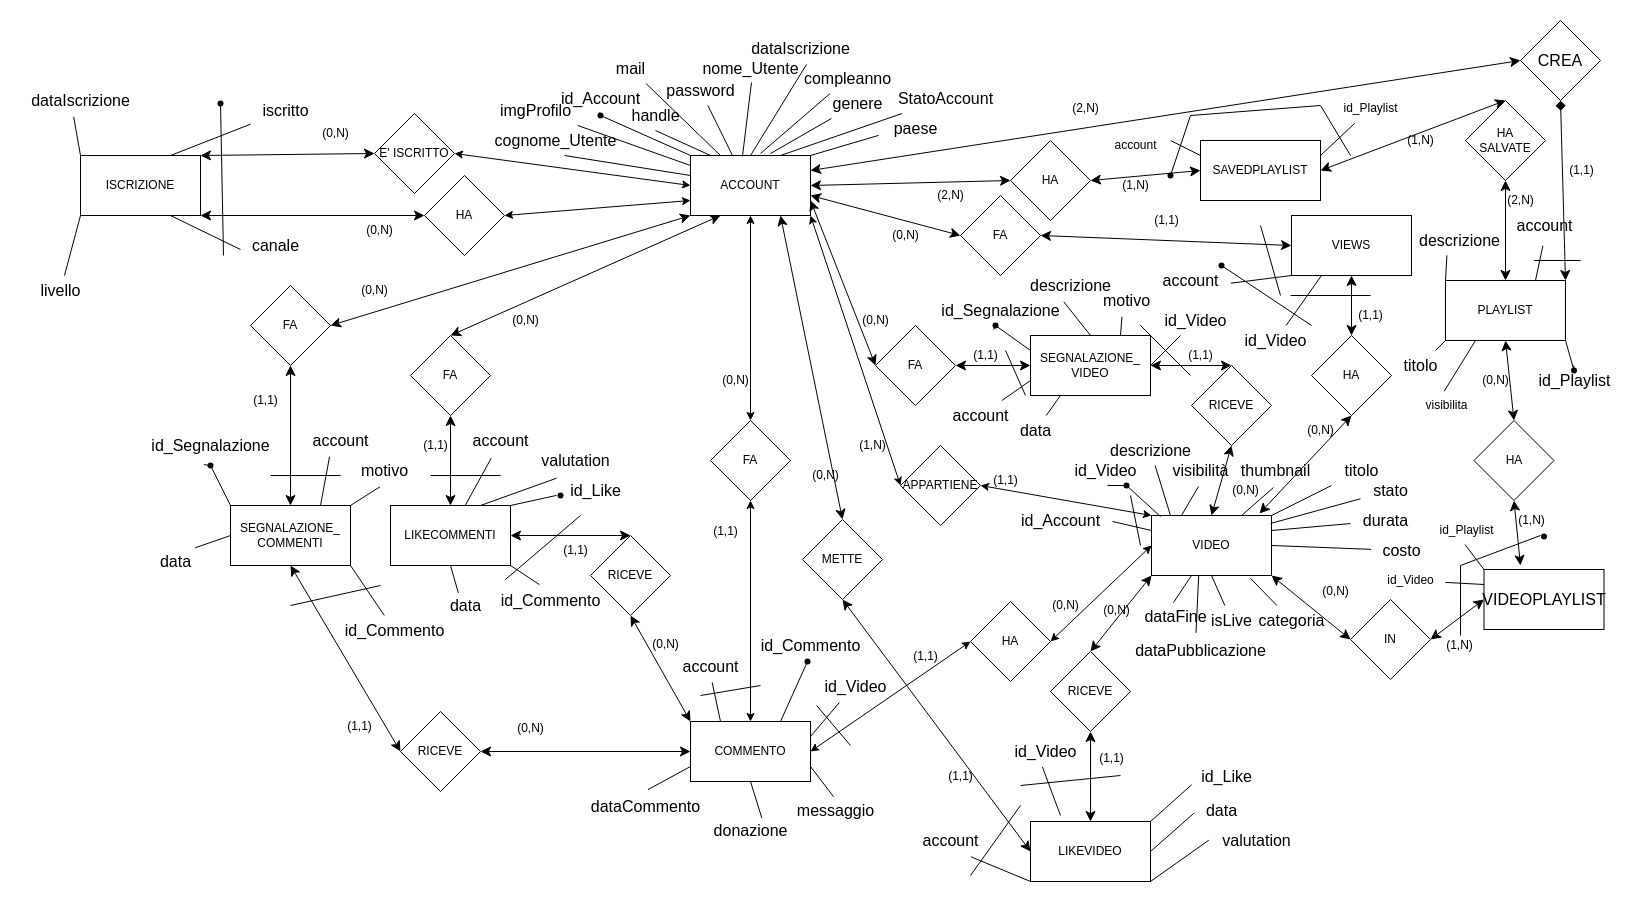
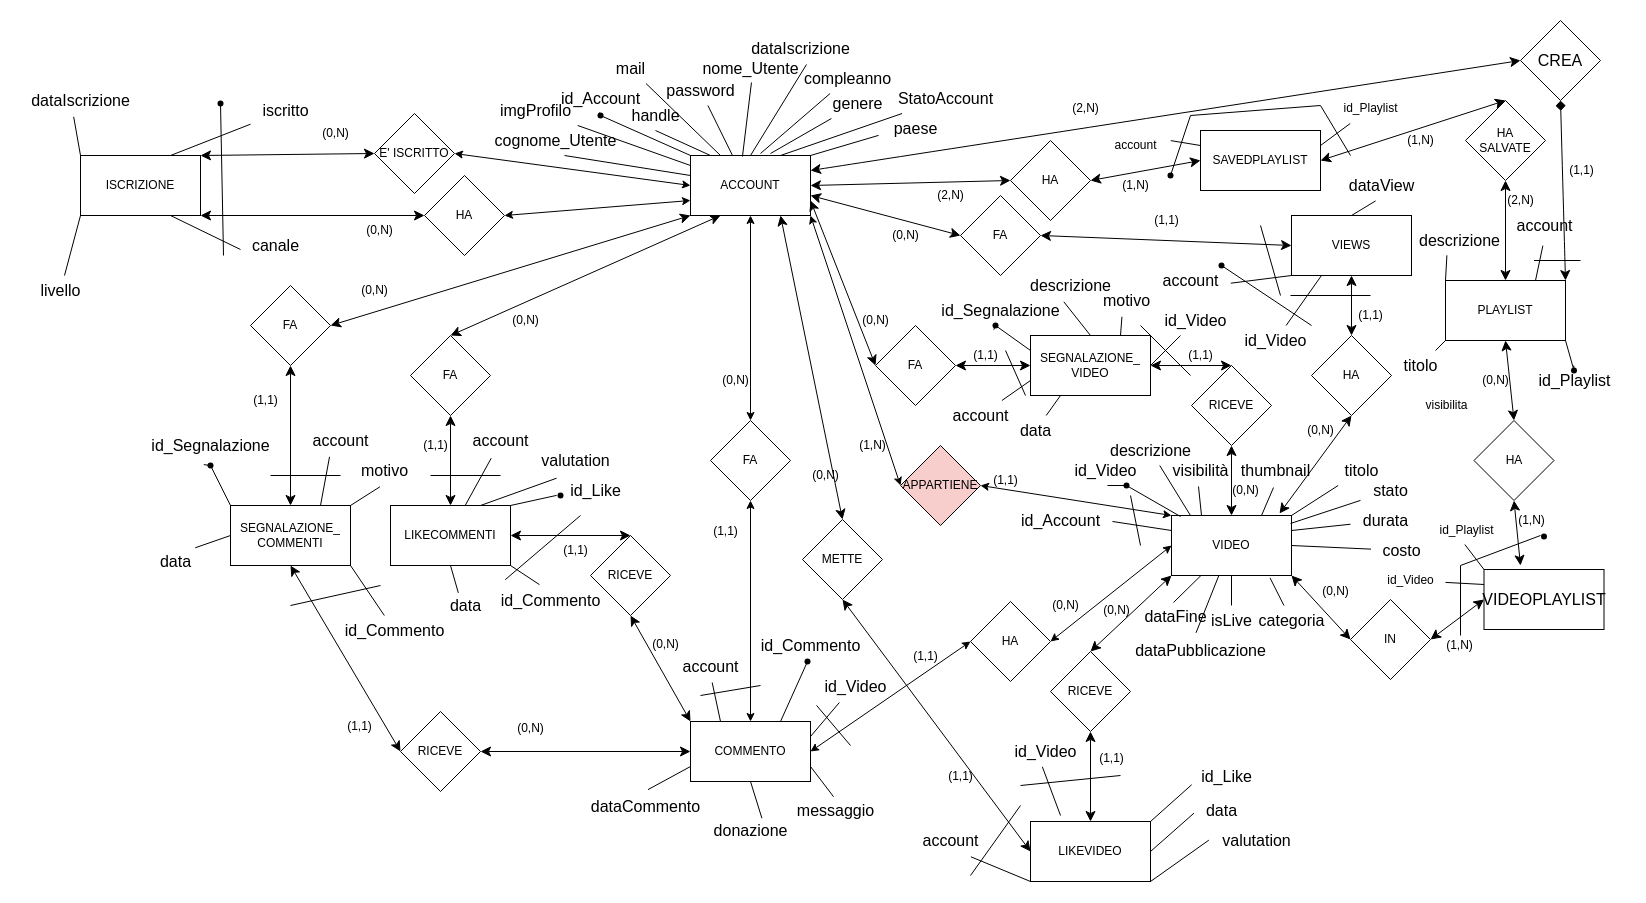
(1261, 171) -> (1261, 161)
none -> (1381, 186)
none -> (1364, 208)
(1460, 365) -> none
(941, 486) -> (941, 486)
(1212, 546) -> (1232, 546)
